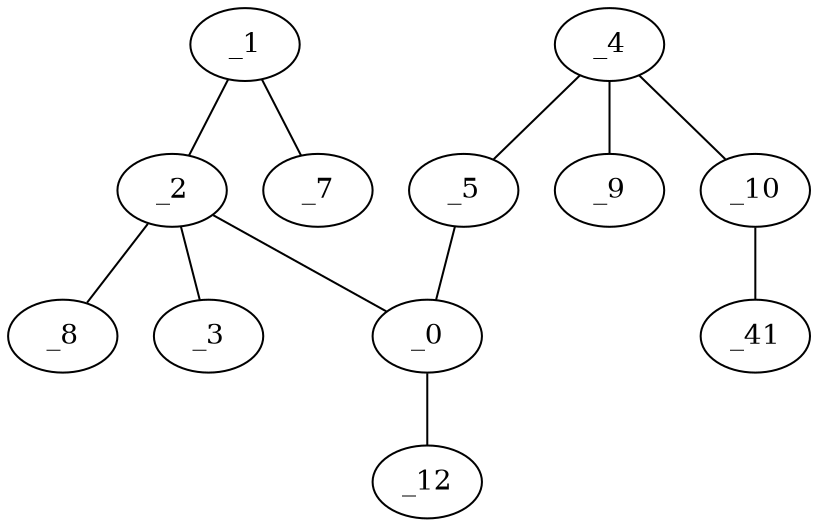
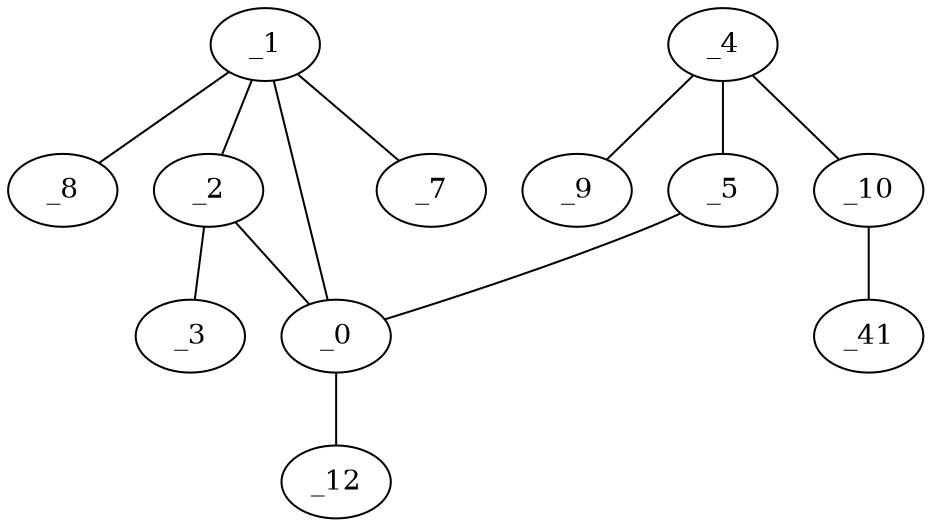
none -> (301, 190)
(117, 263) -> (164, 117)
